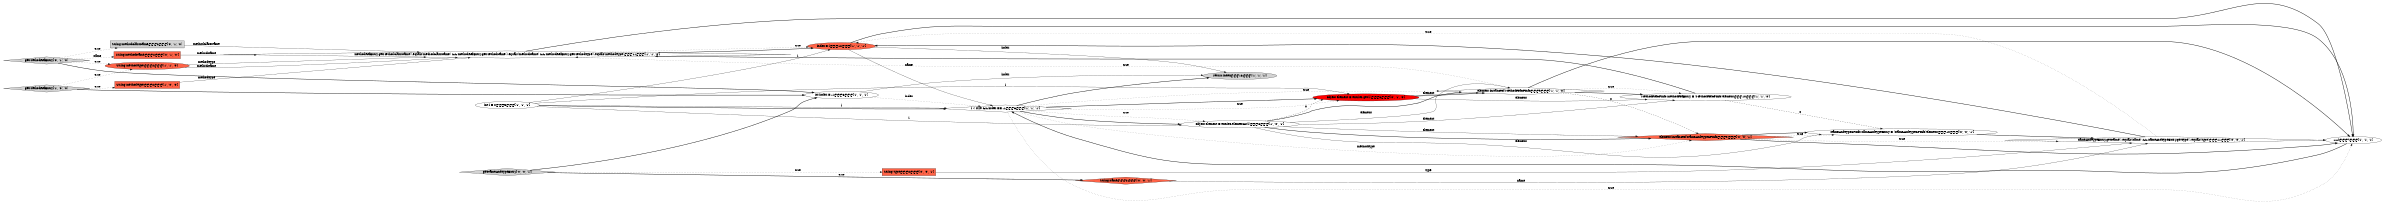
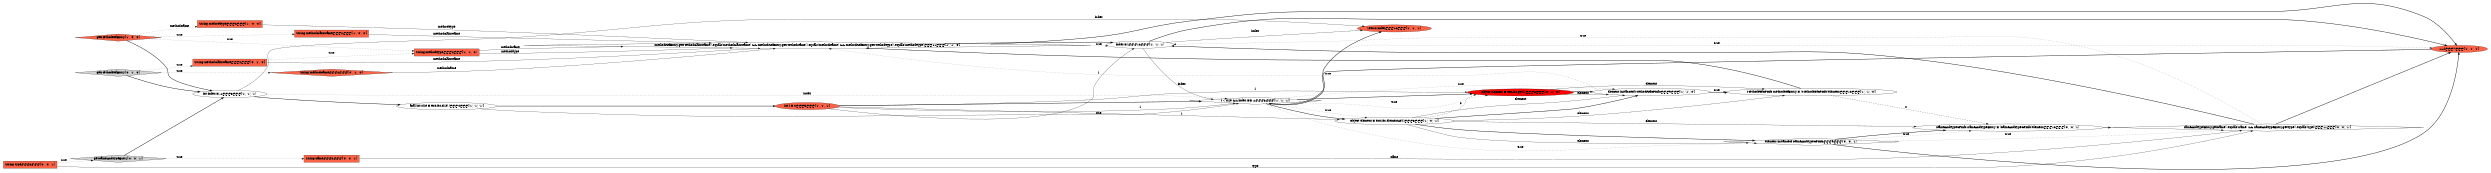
none -> (332, 34)
(1948, 41) -> none
(147, 44) -> (230, 63)
(841, 46) -> (1140, 45)
(147, 55) -> (332, 73)
(97, 56) -> (180, 71)
(90, 63) -> (339, 56)
(909, 65) -> (1182, 84)
(147, 66) -> (447, 52)
(1240, 76) -> (1394, 28)
(97, 87) -> (180, 26)
(47, 88) -> (118, 38)
(1521, 91) -> (1651, 92)
(507, 105) -> (807, 106)
none -> (447, 106)
(1630, 107) -> none
(1706, 137) -> (1811, 142)
(2354, 140) -> (2459, 49)
(1366, 147) -> (1520, 147)
(718, 172) -> (74, 162)
(814, 177) -> (234, 159)
(1126, 181) -> (332, 159)
